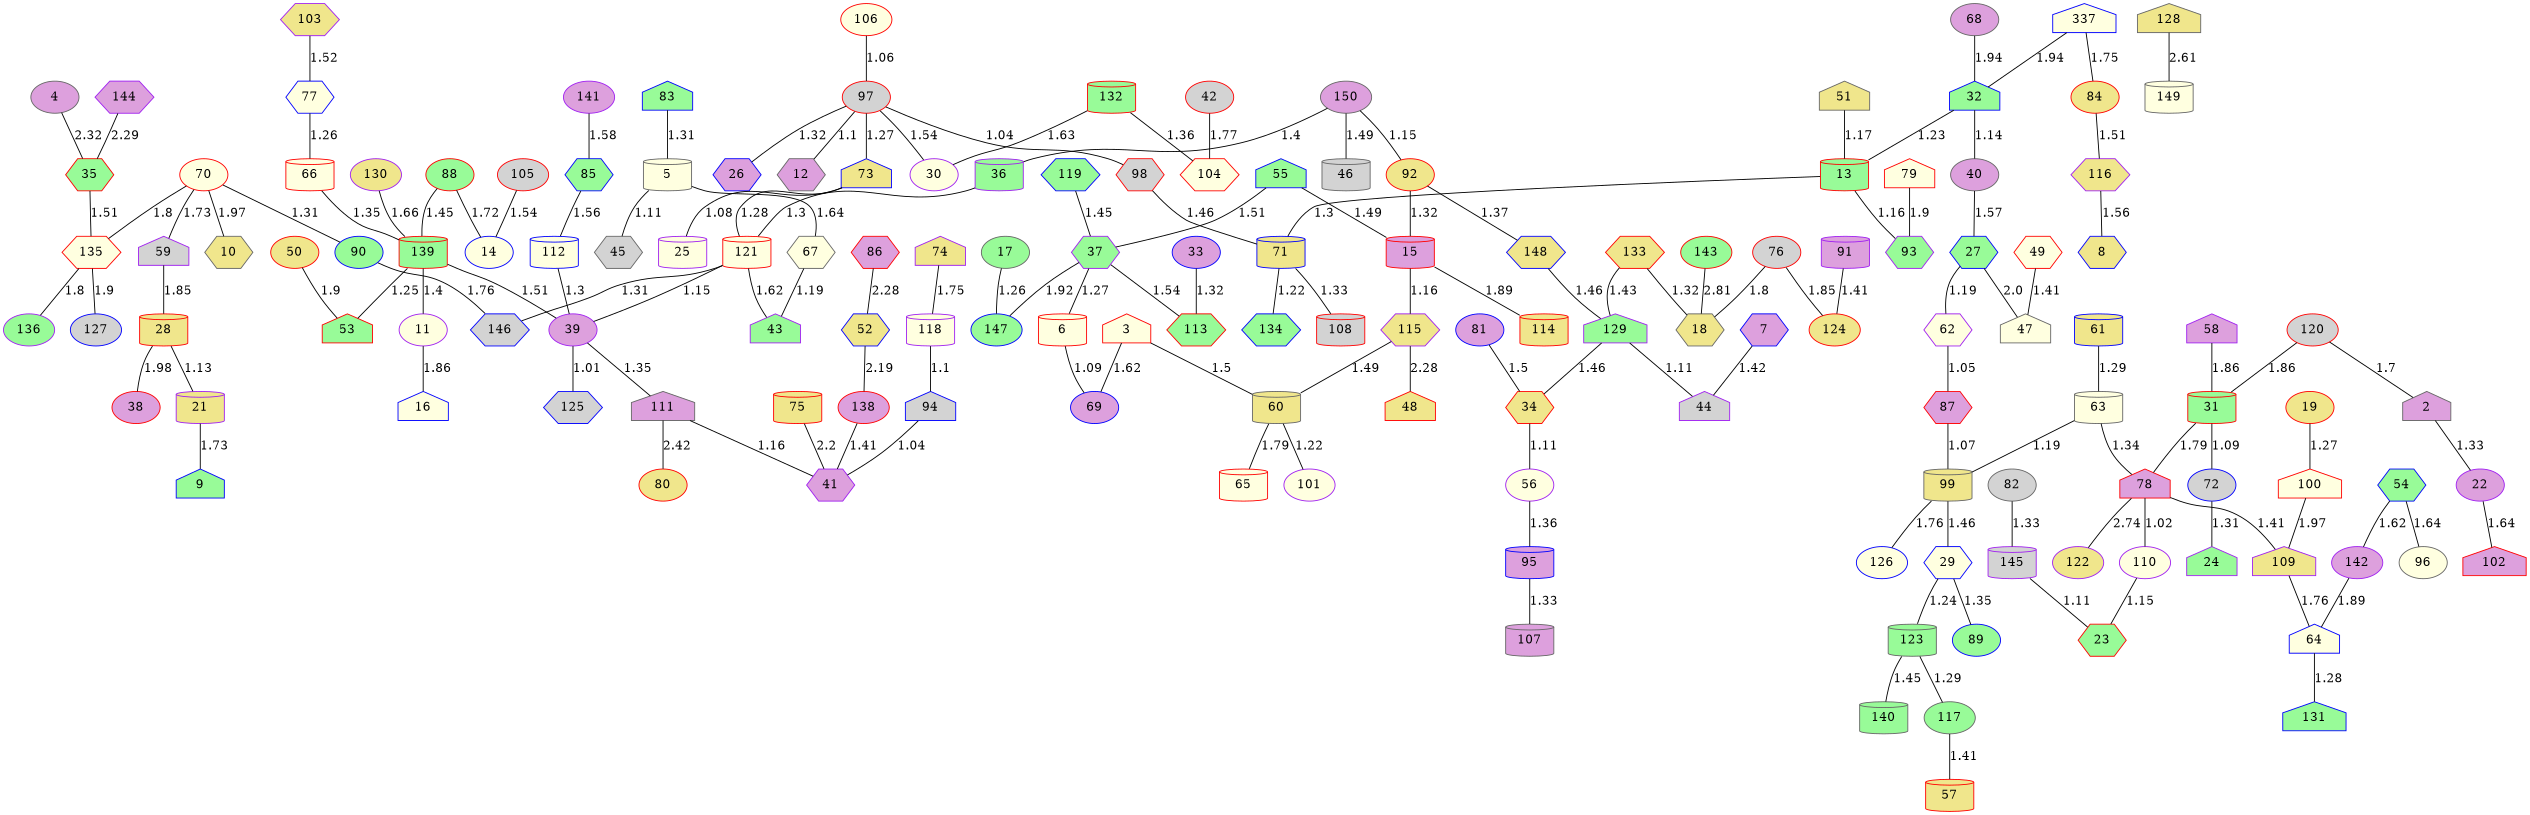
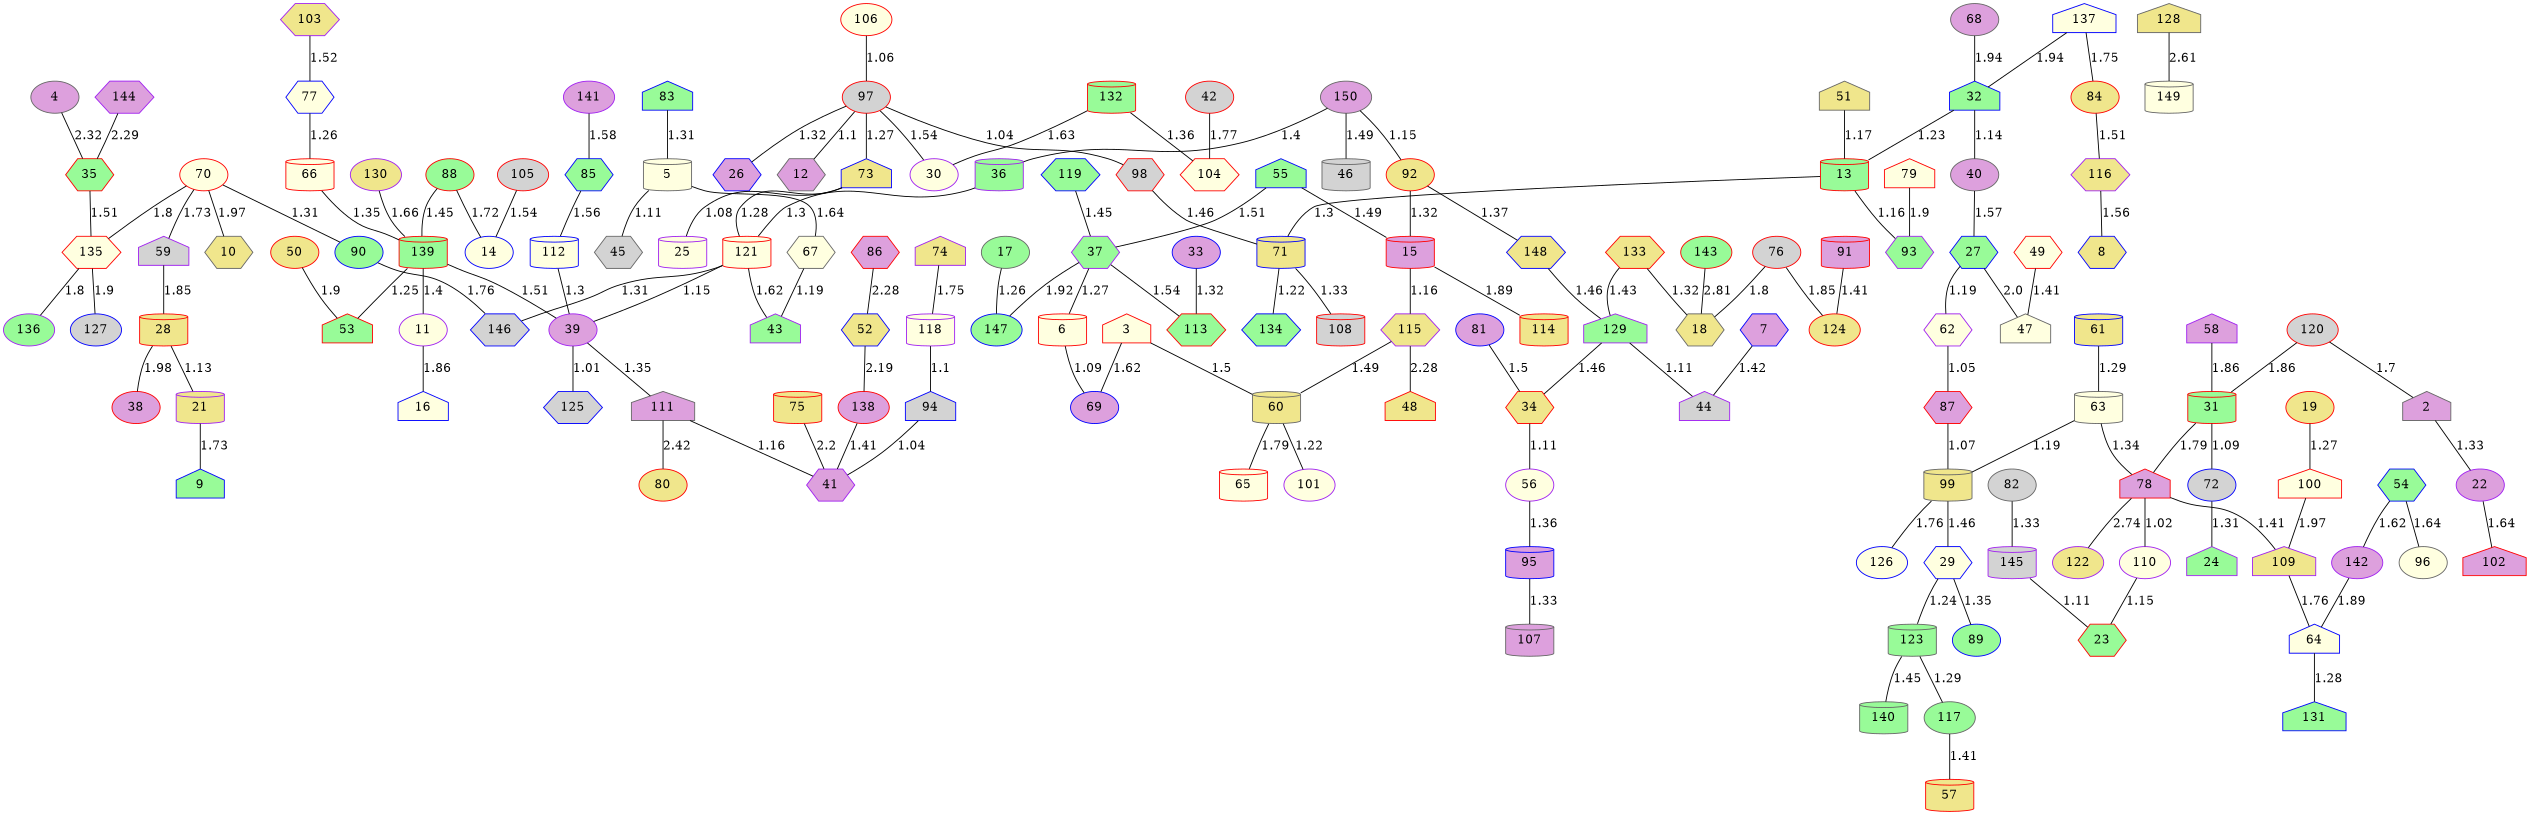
(2084, 20) -> (2084, 20)
(1845, 252) -> (1845, 252)
